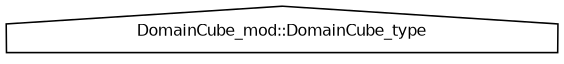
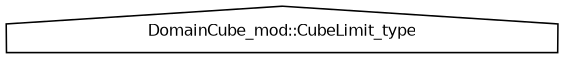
(282, 32) -> (282, 32)
